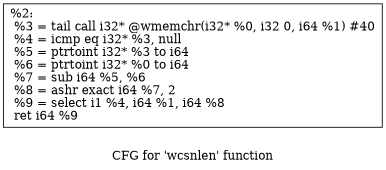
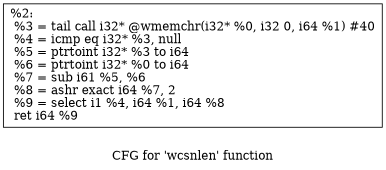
(78, 78) -> (78, 78)
